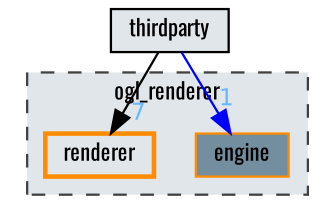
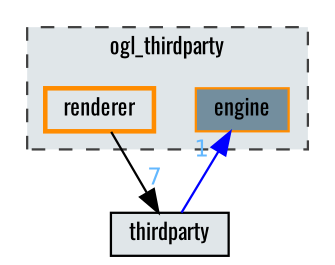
(138, 87) -> (130, 164)
(168, 94) -> (168, 49)
